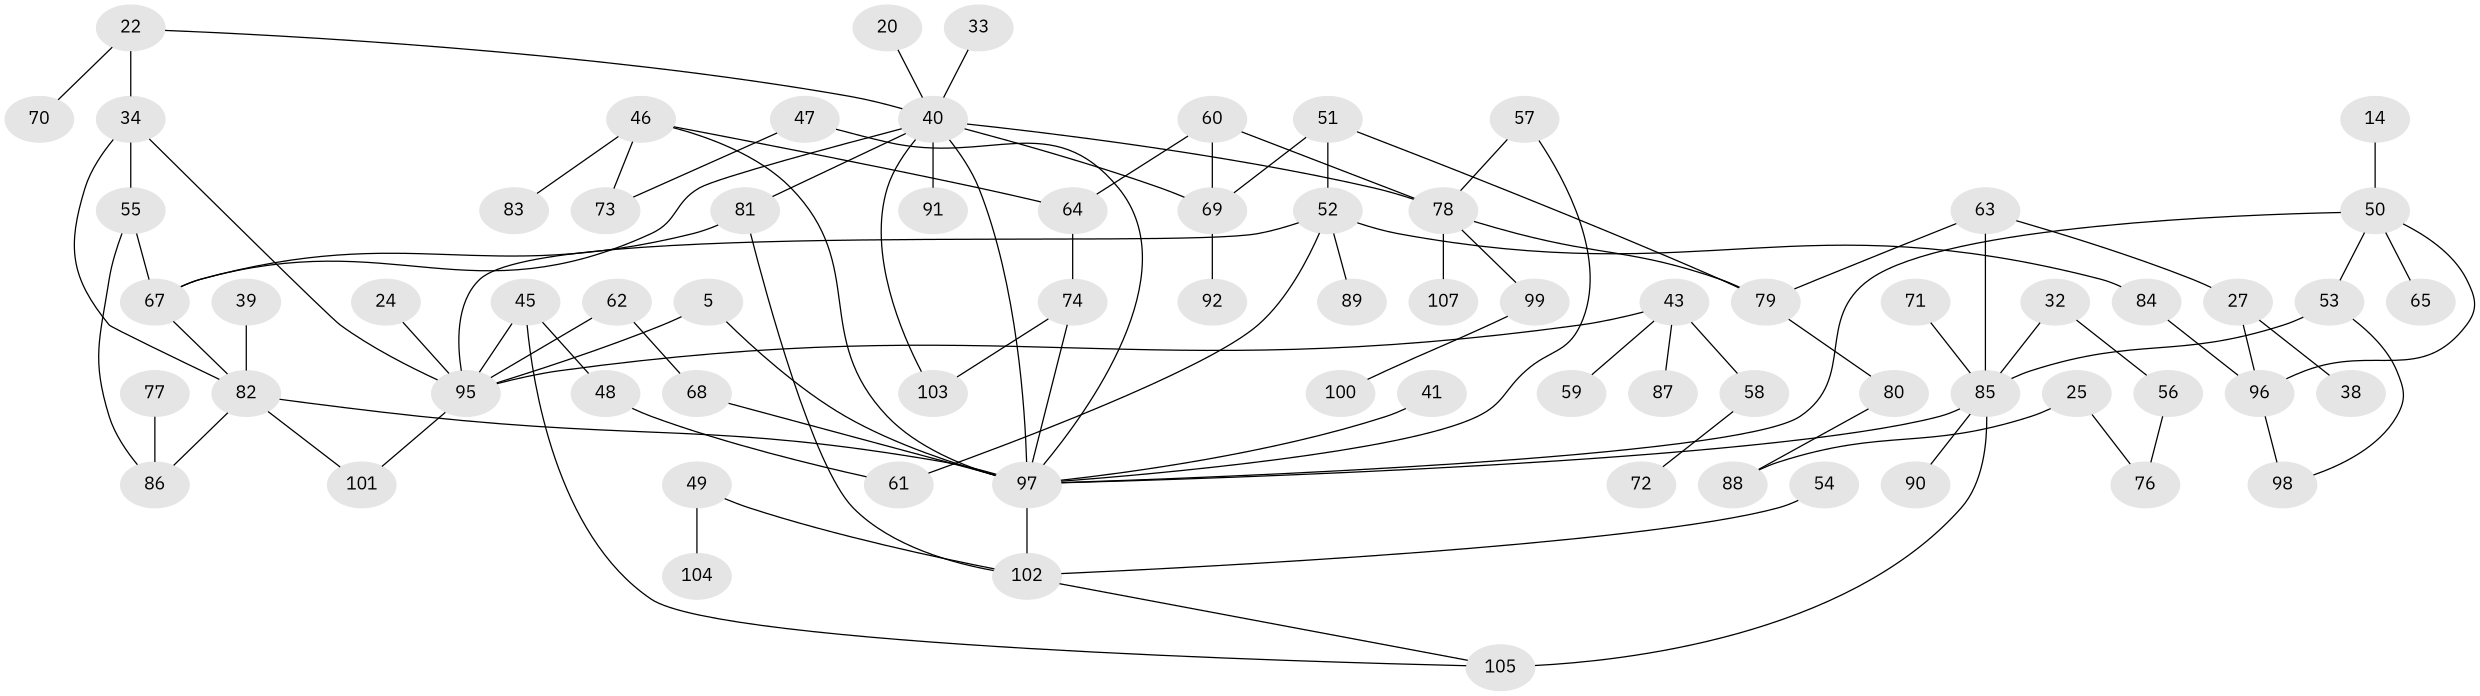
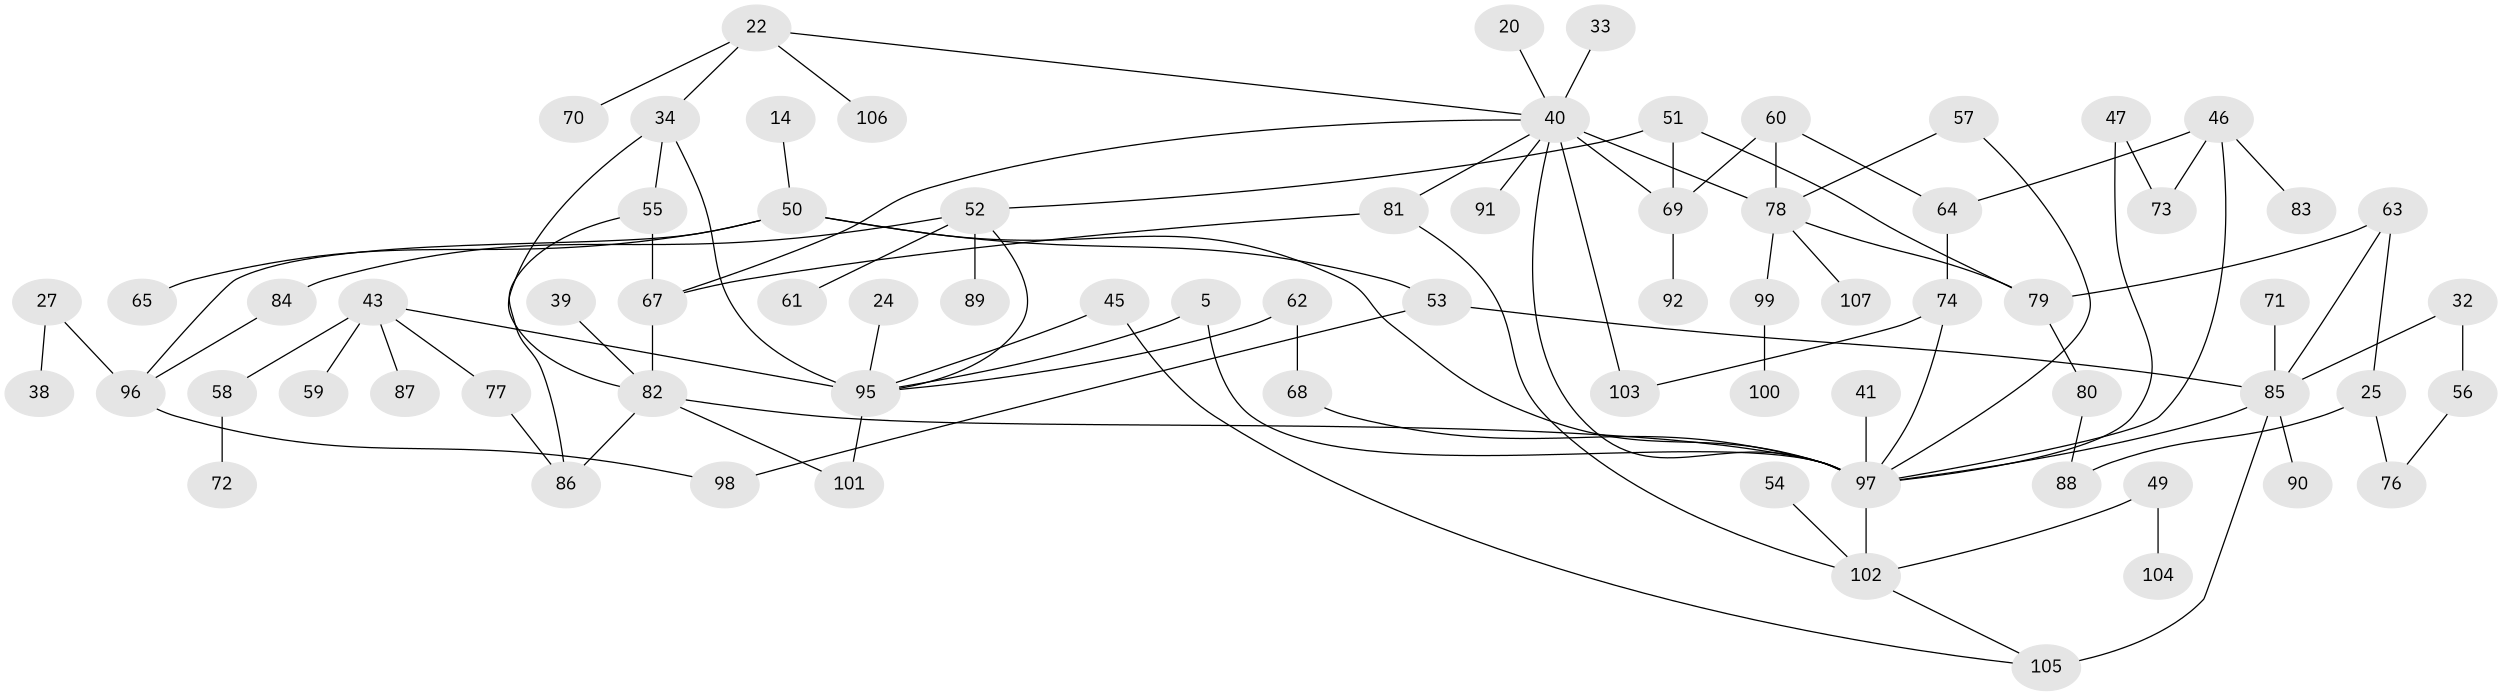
none -> (872, 119)
(2115, 251) -> (2382, 302)
none -> (435, 348)
(606, 394) -> none
